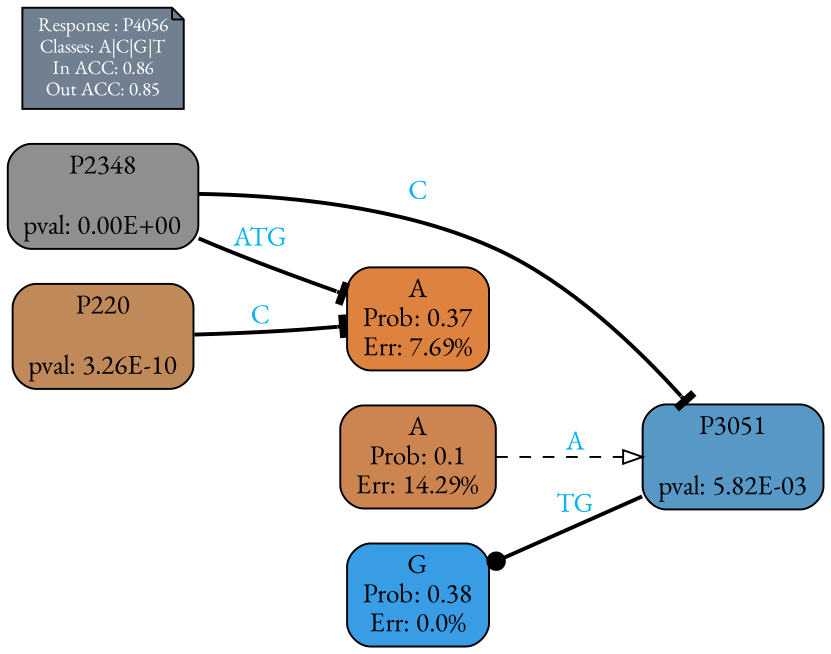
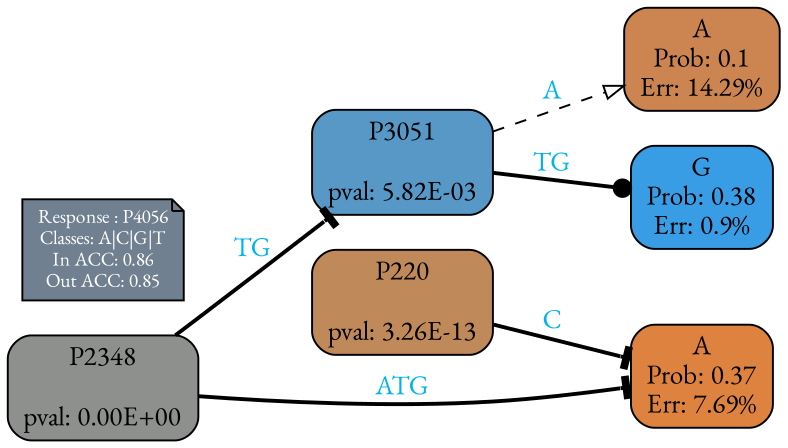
(418, 192) -> (253, 249)
(103, 336) -> (402, 302)
(560, 457) -> (549, 112)
(418, 595) -> (702, 197)
